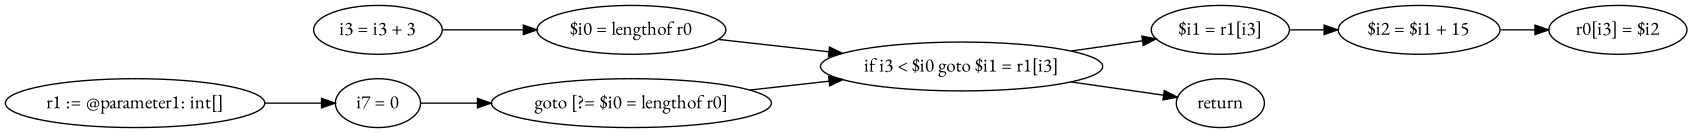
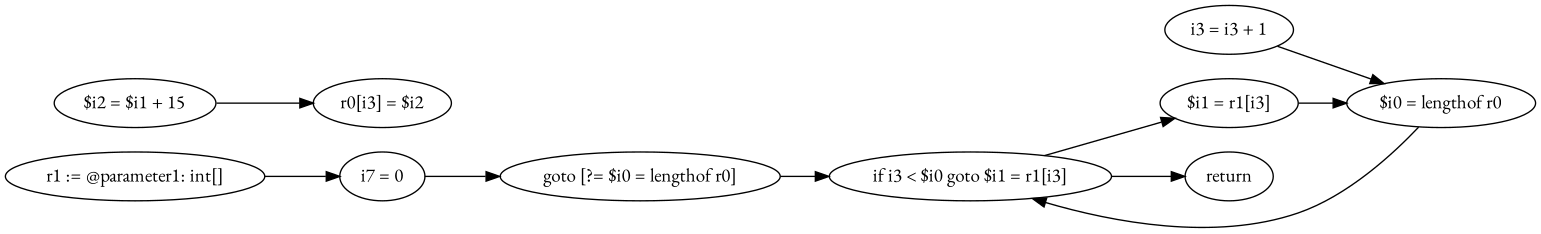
(378, 30) -> (1229, 30)
(1307, 30) -> (1316, 103)
